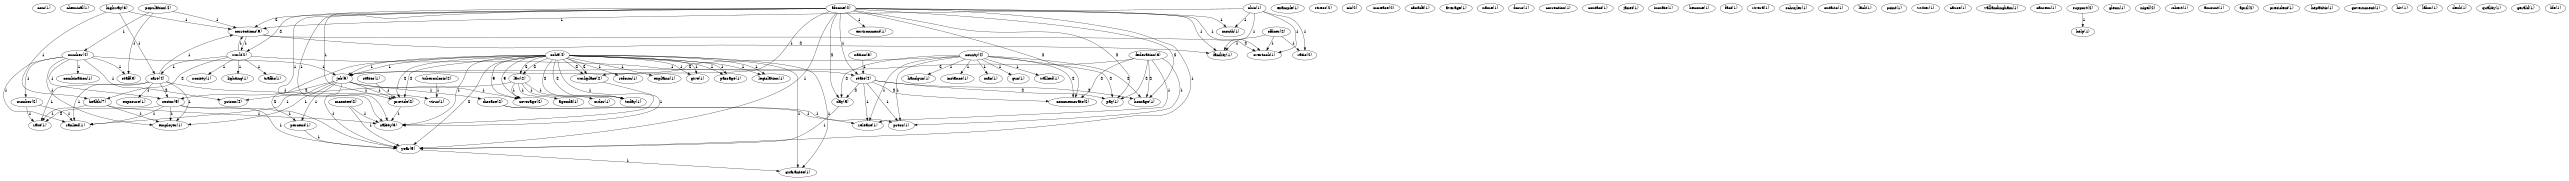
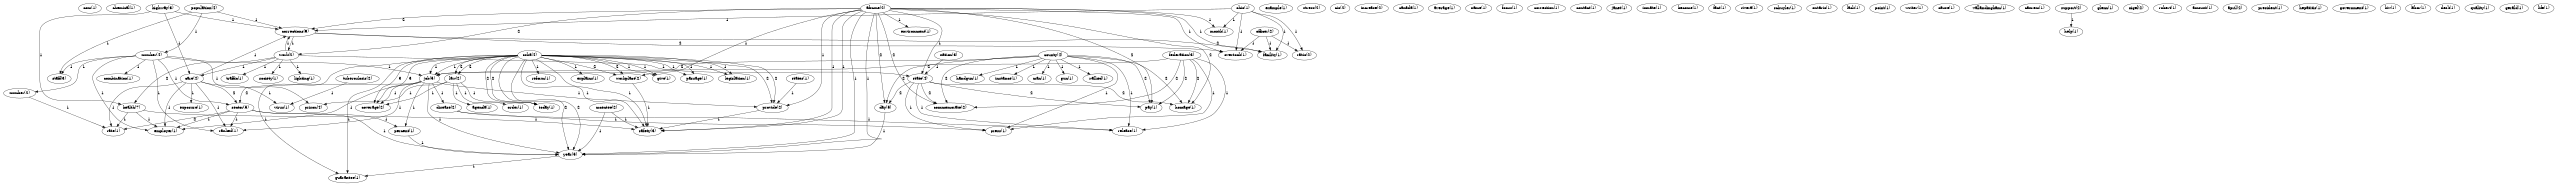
(53, 109) -> none
